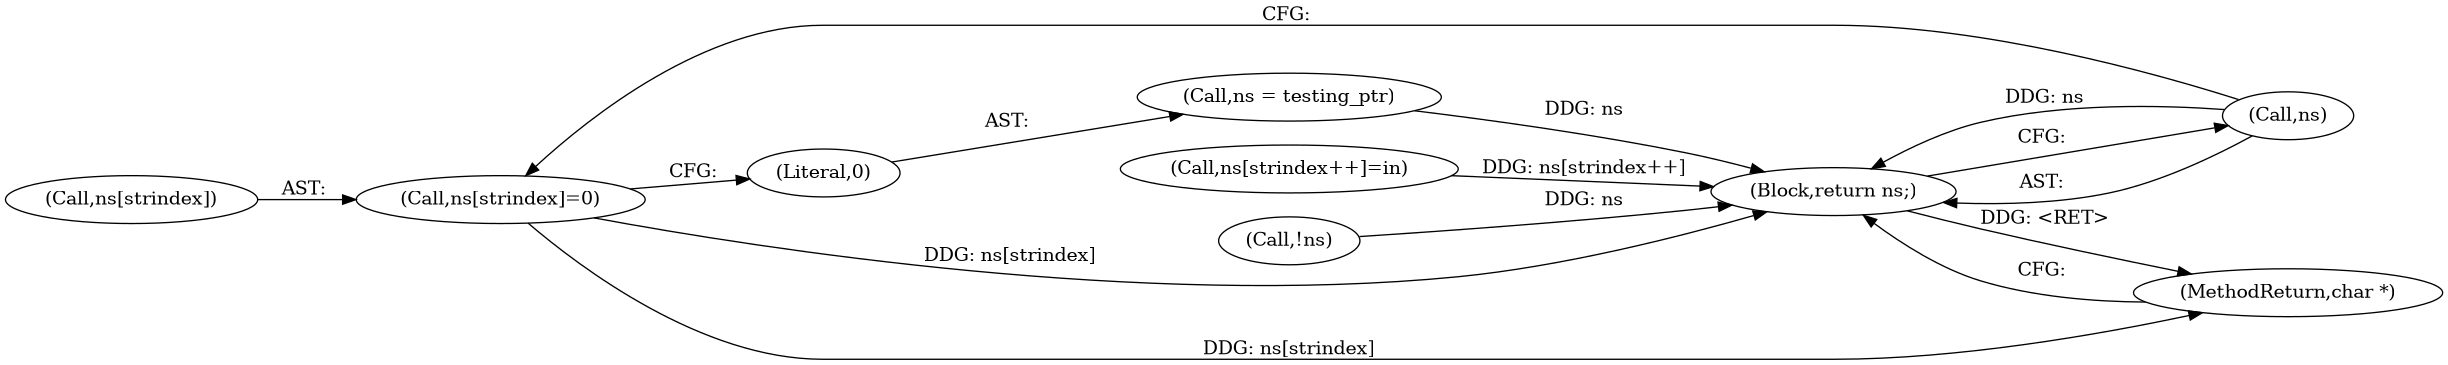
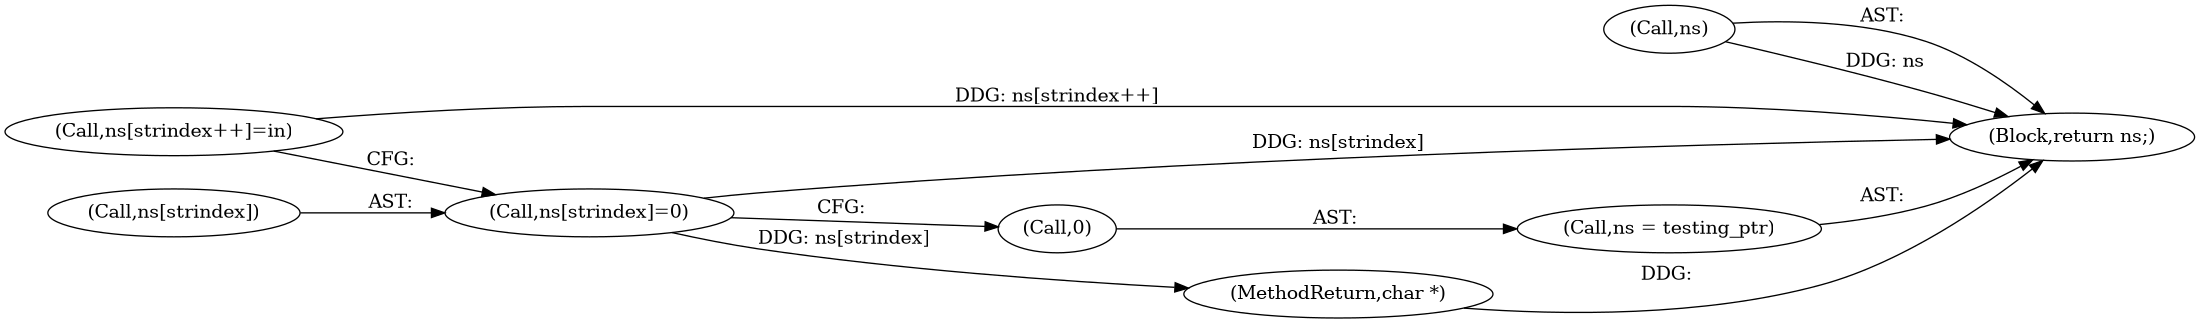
(1371, 25) -> (378, 172)
(1584, 110) -> (1885, 196)
(2071, 152) -> none
(824, 173) -> (1057, 229)
(1289, 241) -> none
(2042, 243) -> none
(2045, 271) -> (1669, 275)
